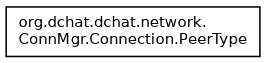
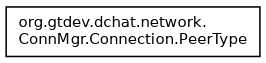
(133, 32) -> (133, 32)
